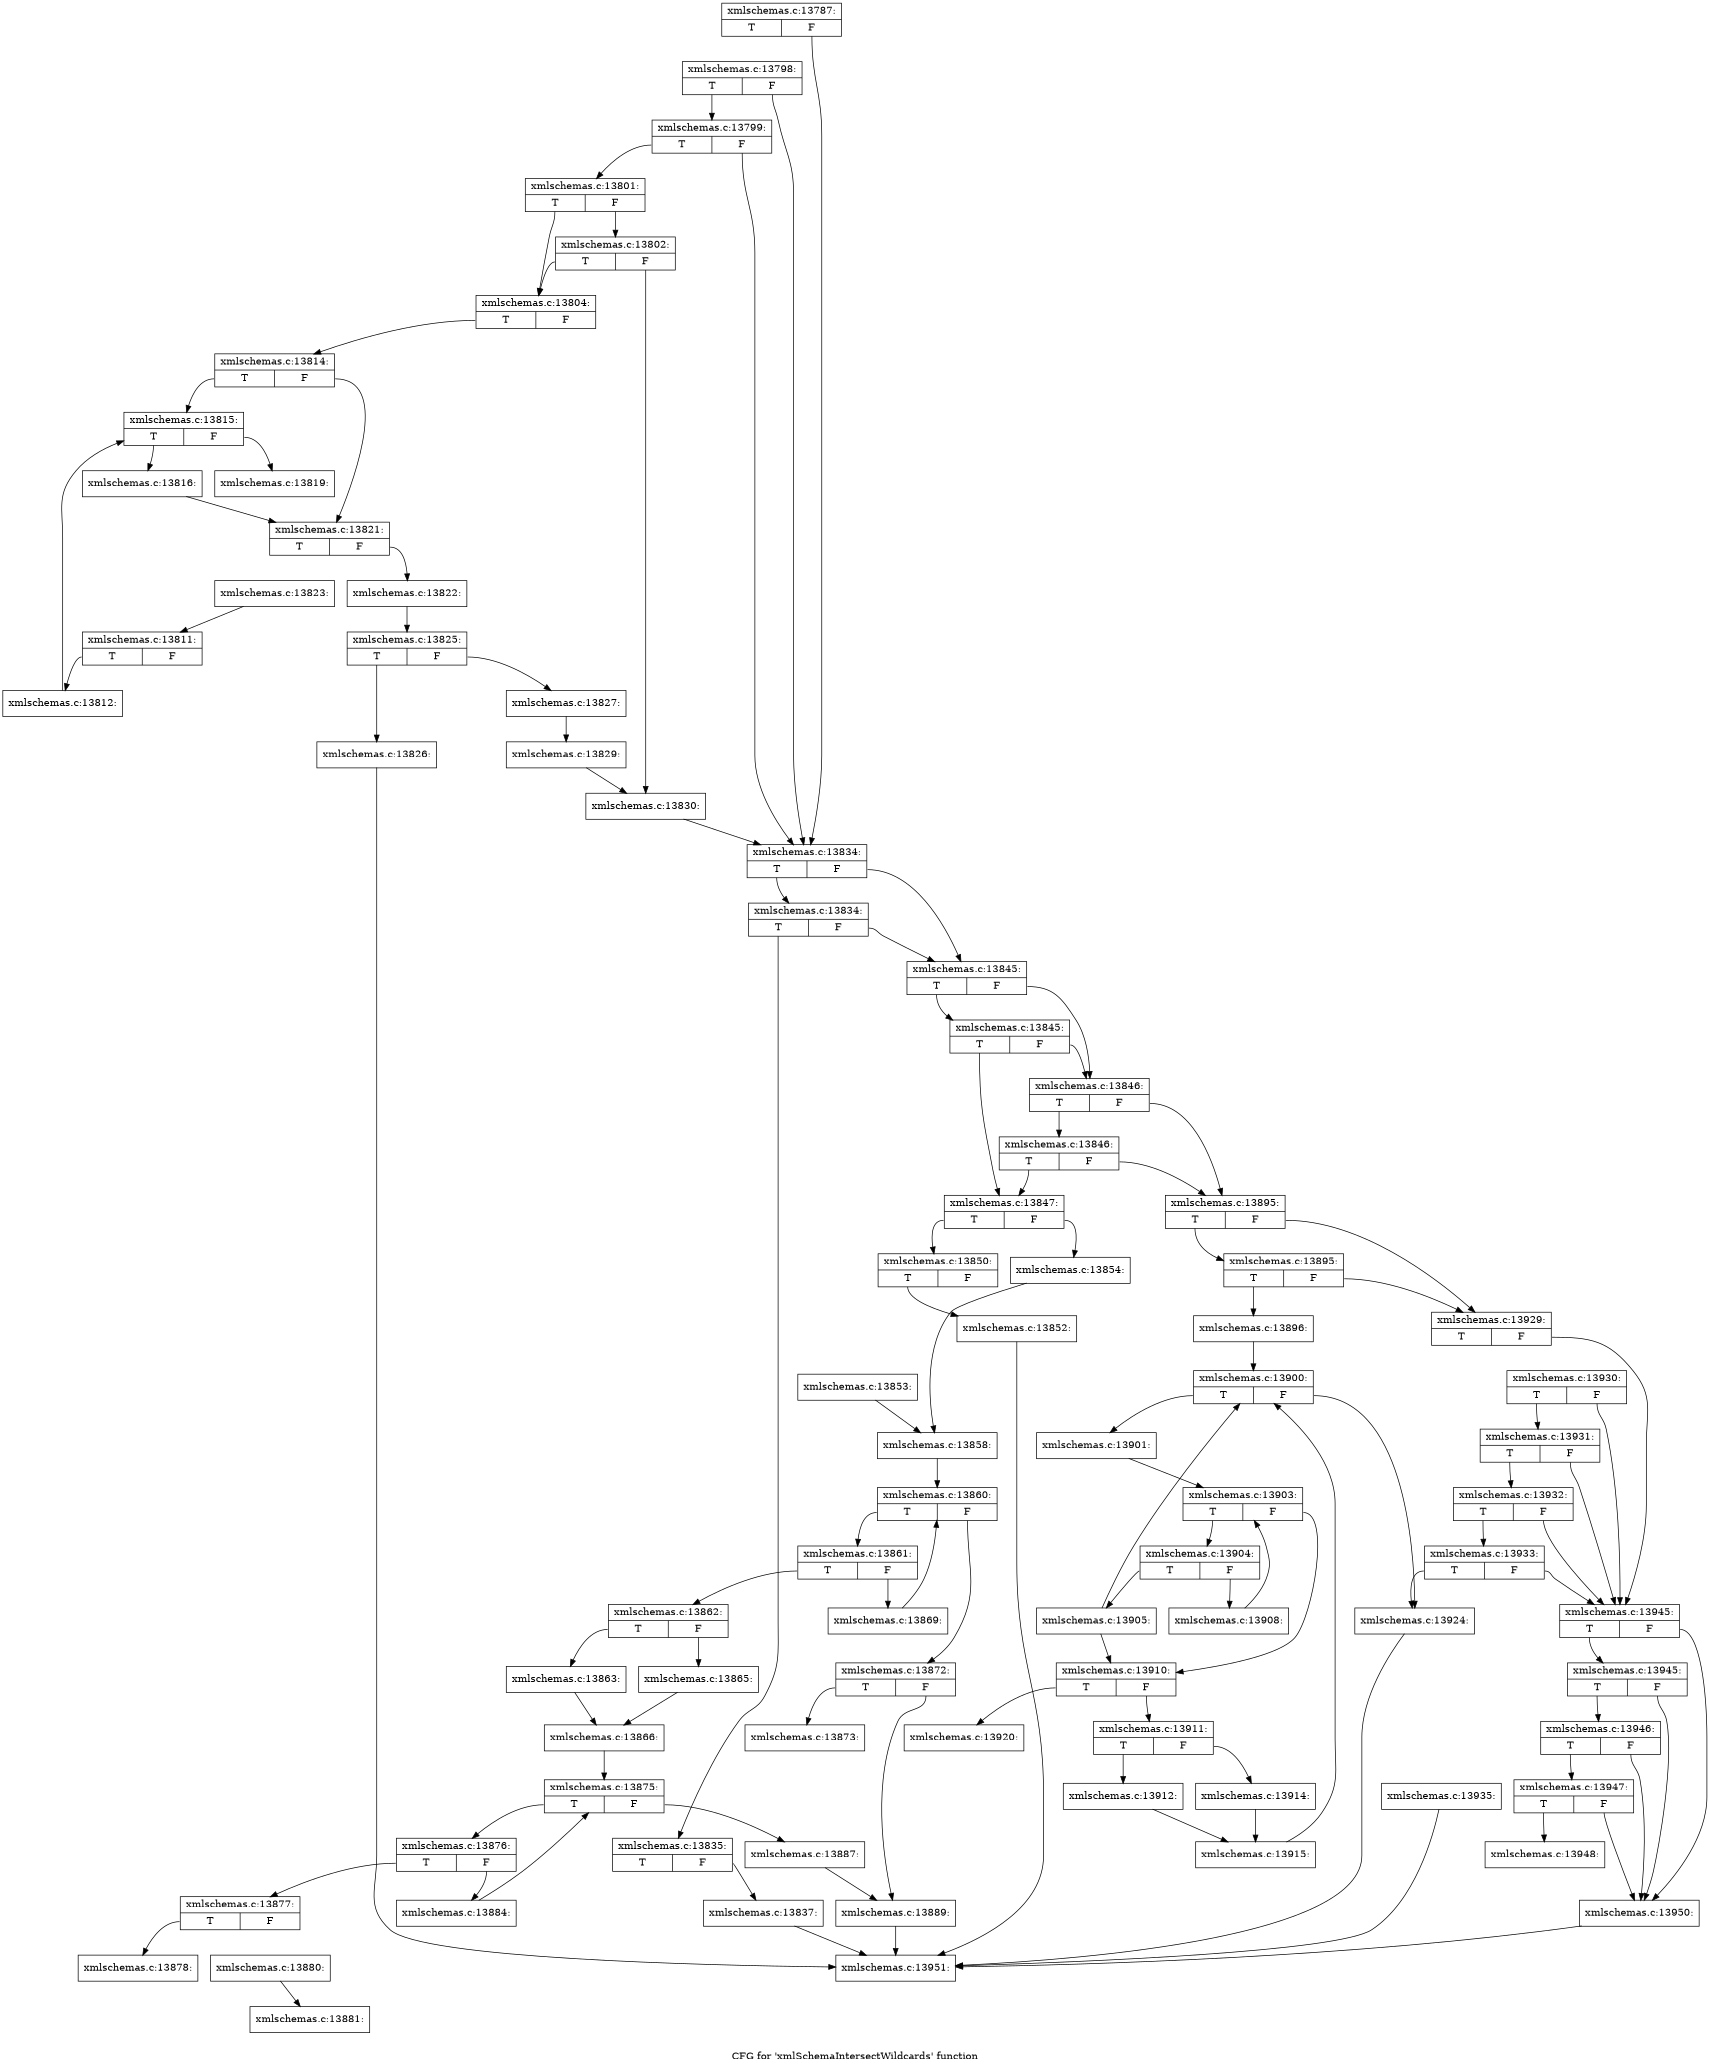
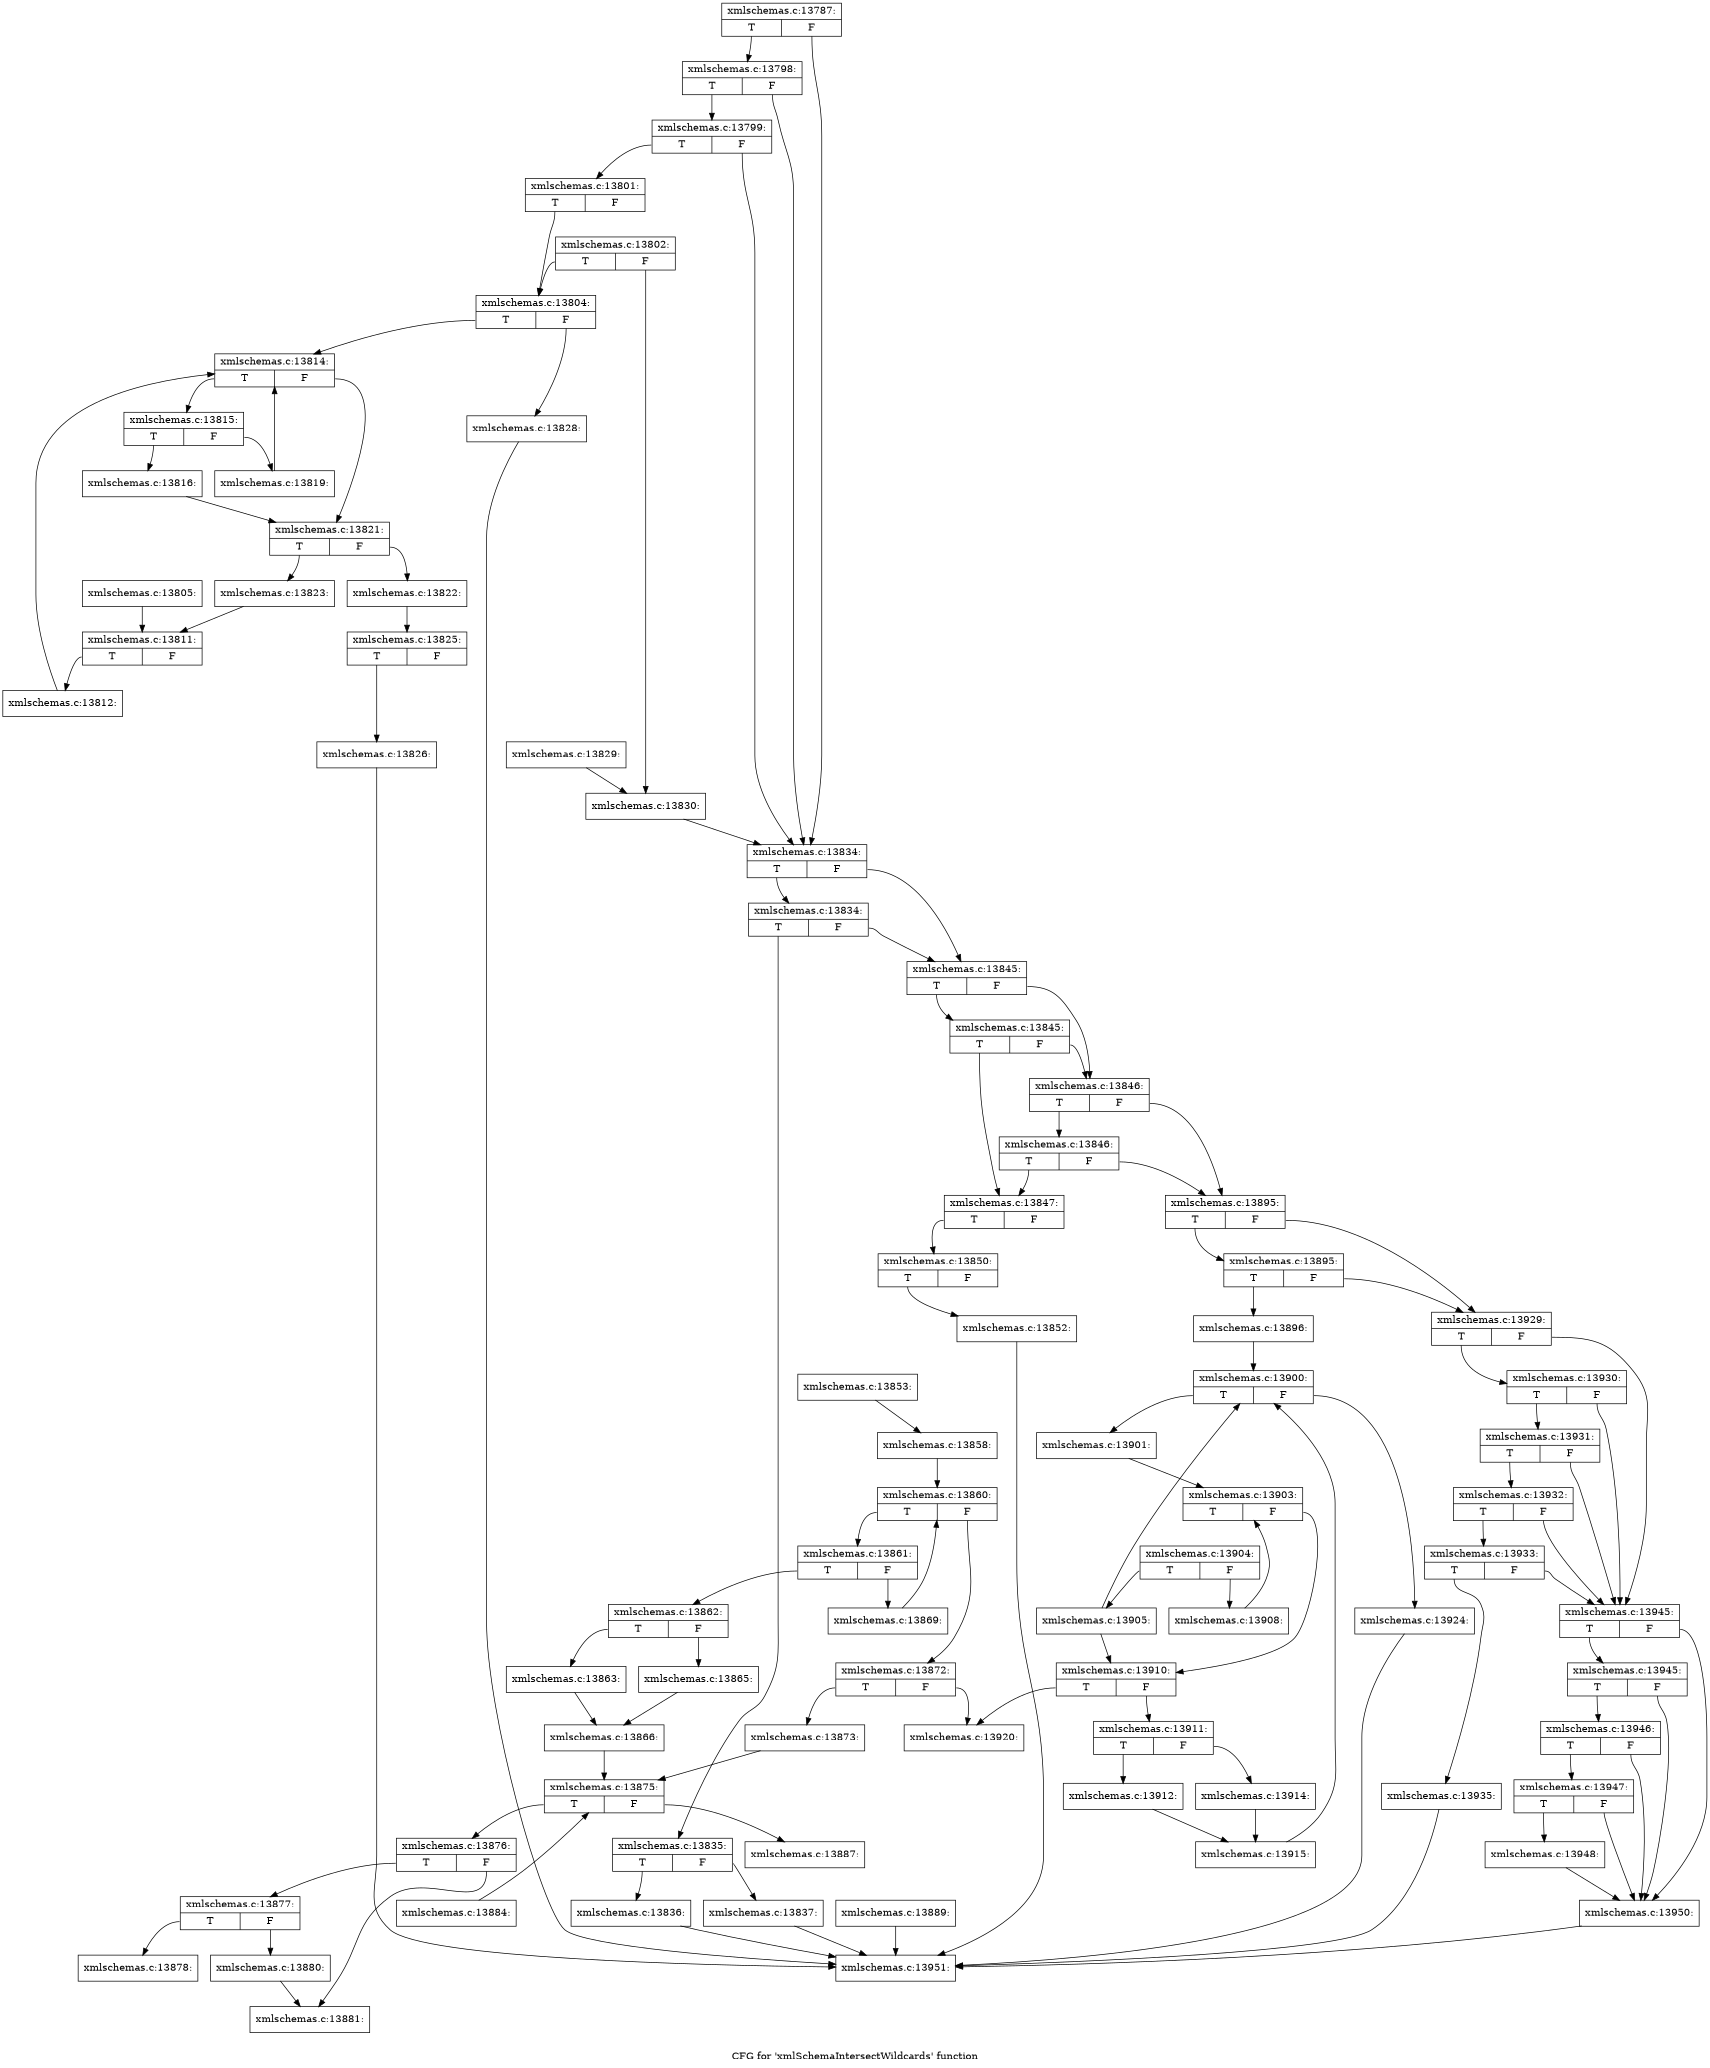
none -> (751, 46)
(615, 221) -> none
none -> (527, 429)
none -> (275, 432)
(63, 554) -> (37, 478)
none -> (297, 566)
none -> (142, 594)
(566, 703) -> none
(1070, 1270) -> none
none -> (1474, 1370)
(1212, 1530) -> none
(1412, 1583) -> (1475, 1672)
none -> (720, 1762)
(883, 1787) -> (968, 1700)
(848, 1882) -> none
none -> (1590, 1882)
(484, 1884) -> (385, 1901)
none -> (631, 1913)
none -> (270, 1939)
